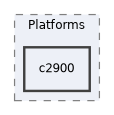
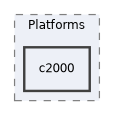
(57, 69) -> (57, 69)
